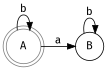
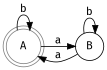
none -> (62, 61)
